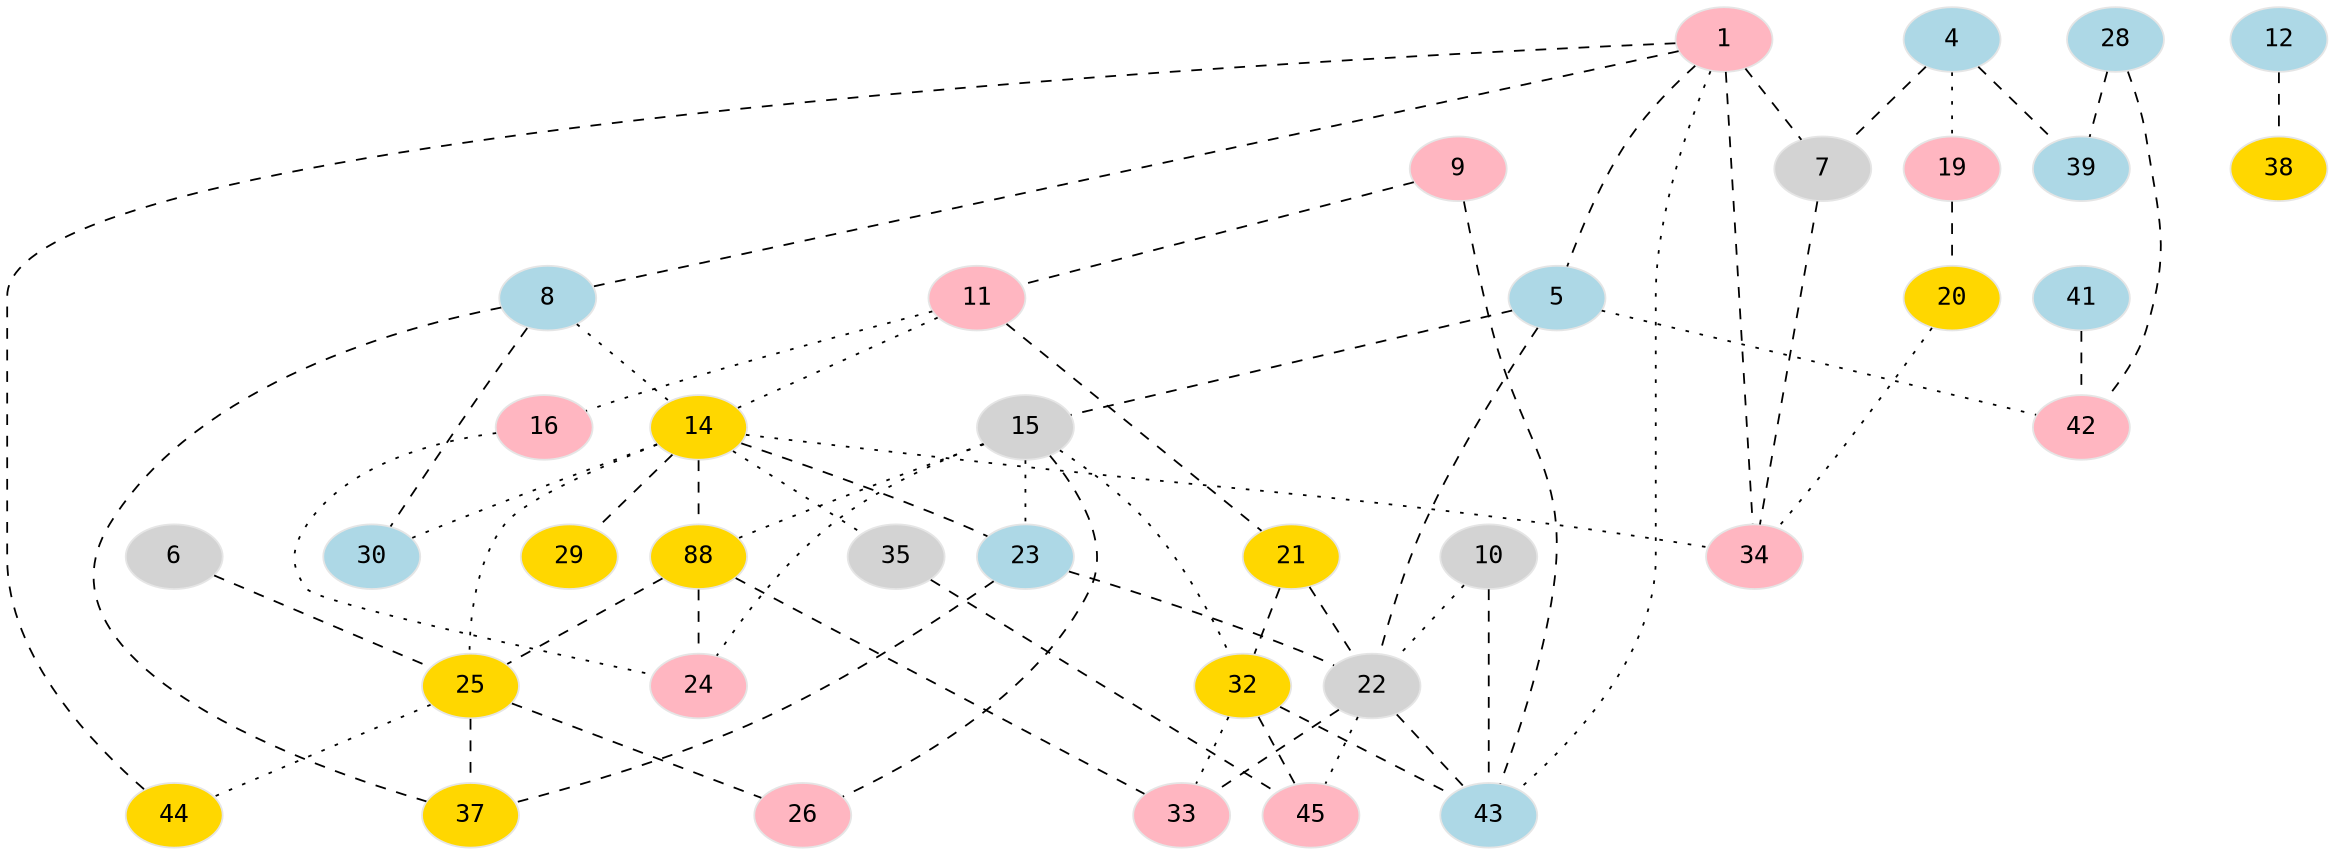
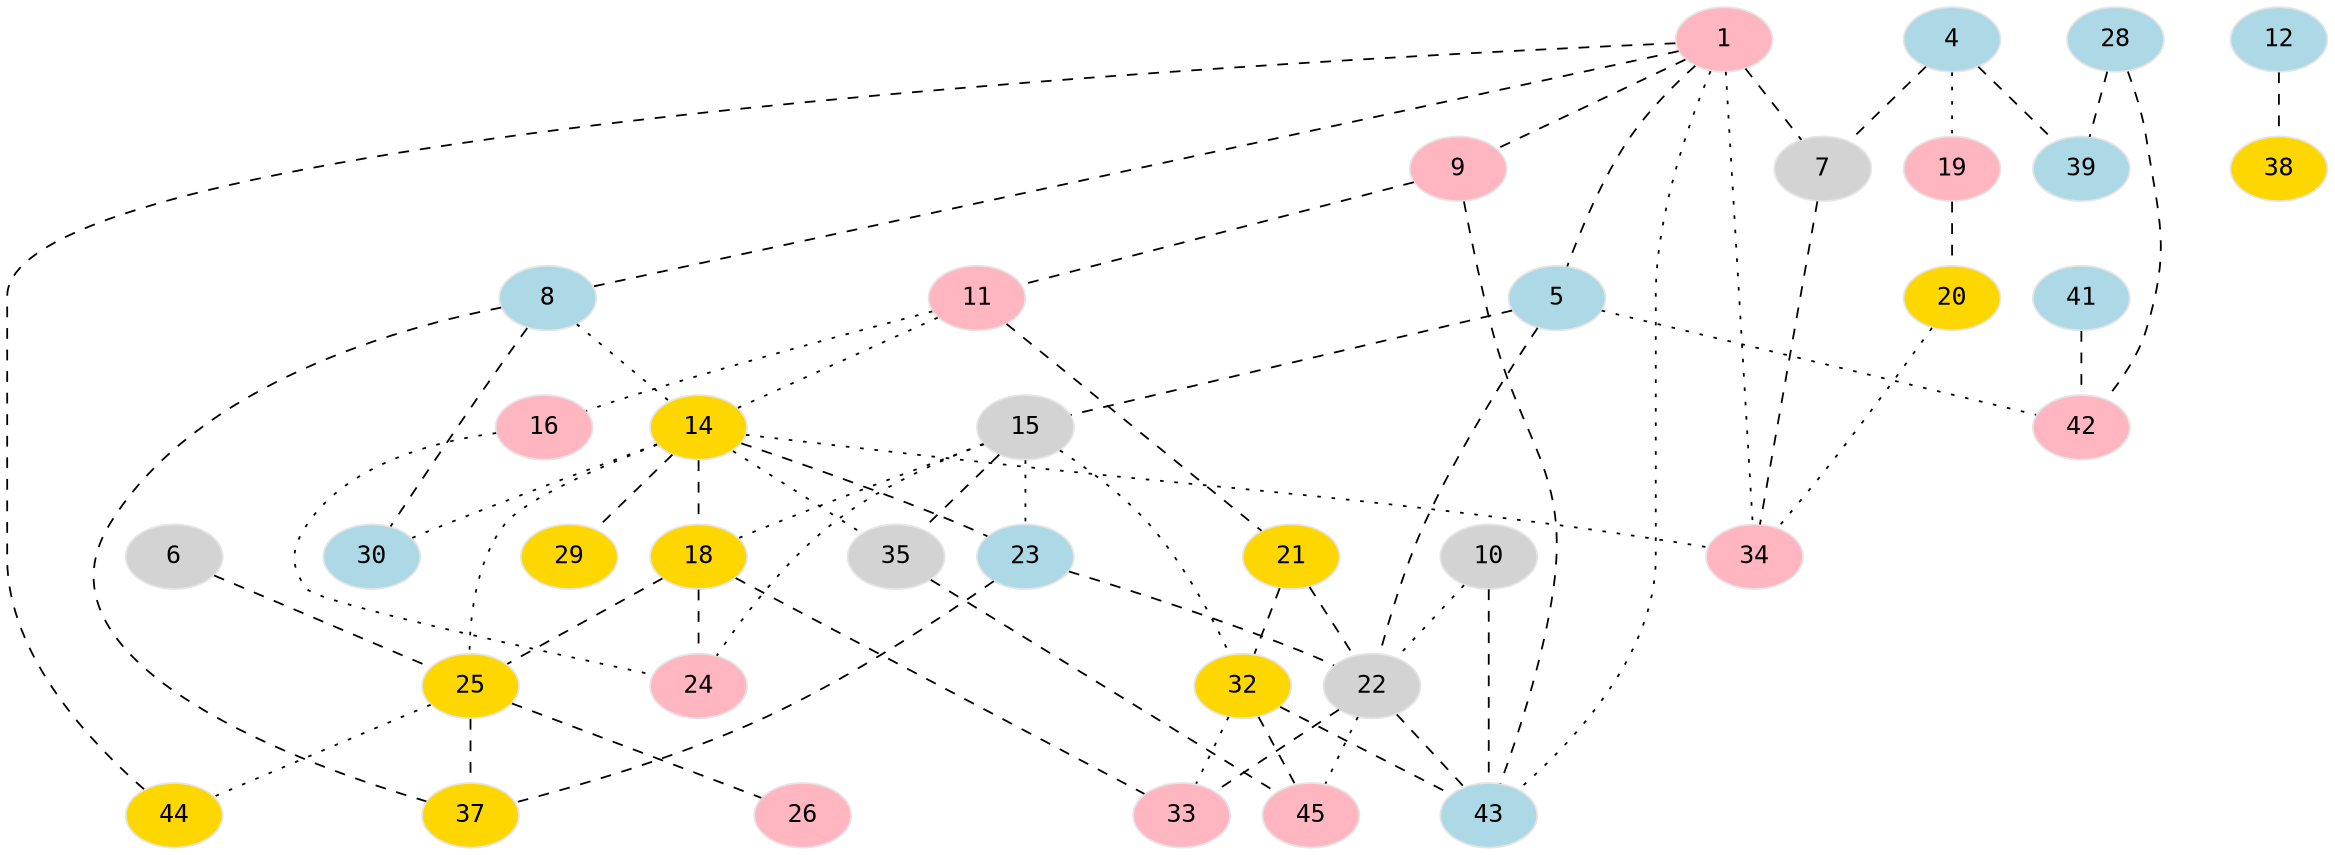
none -> (1591, 104)
(1739, 298) -> (1739, 298)
(699, 557) -> (699, 557)
(1038, 663) -> (961, 492)
